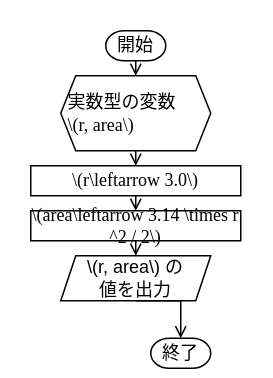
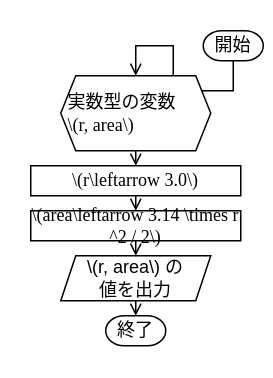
(136, 46) -> (233, 46)
(181, 353) -> (136, 331)
